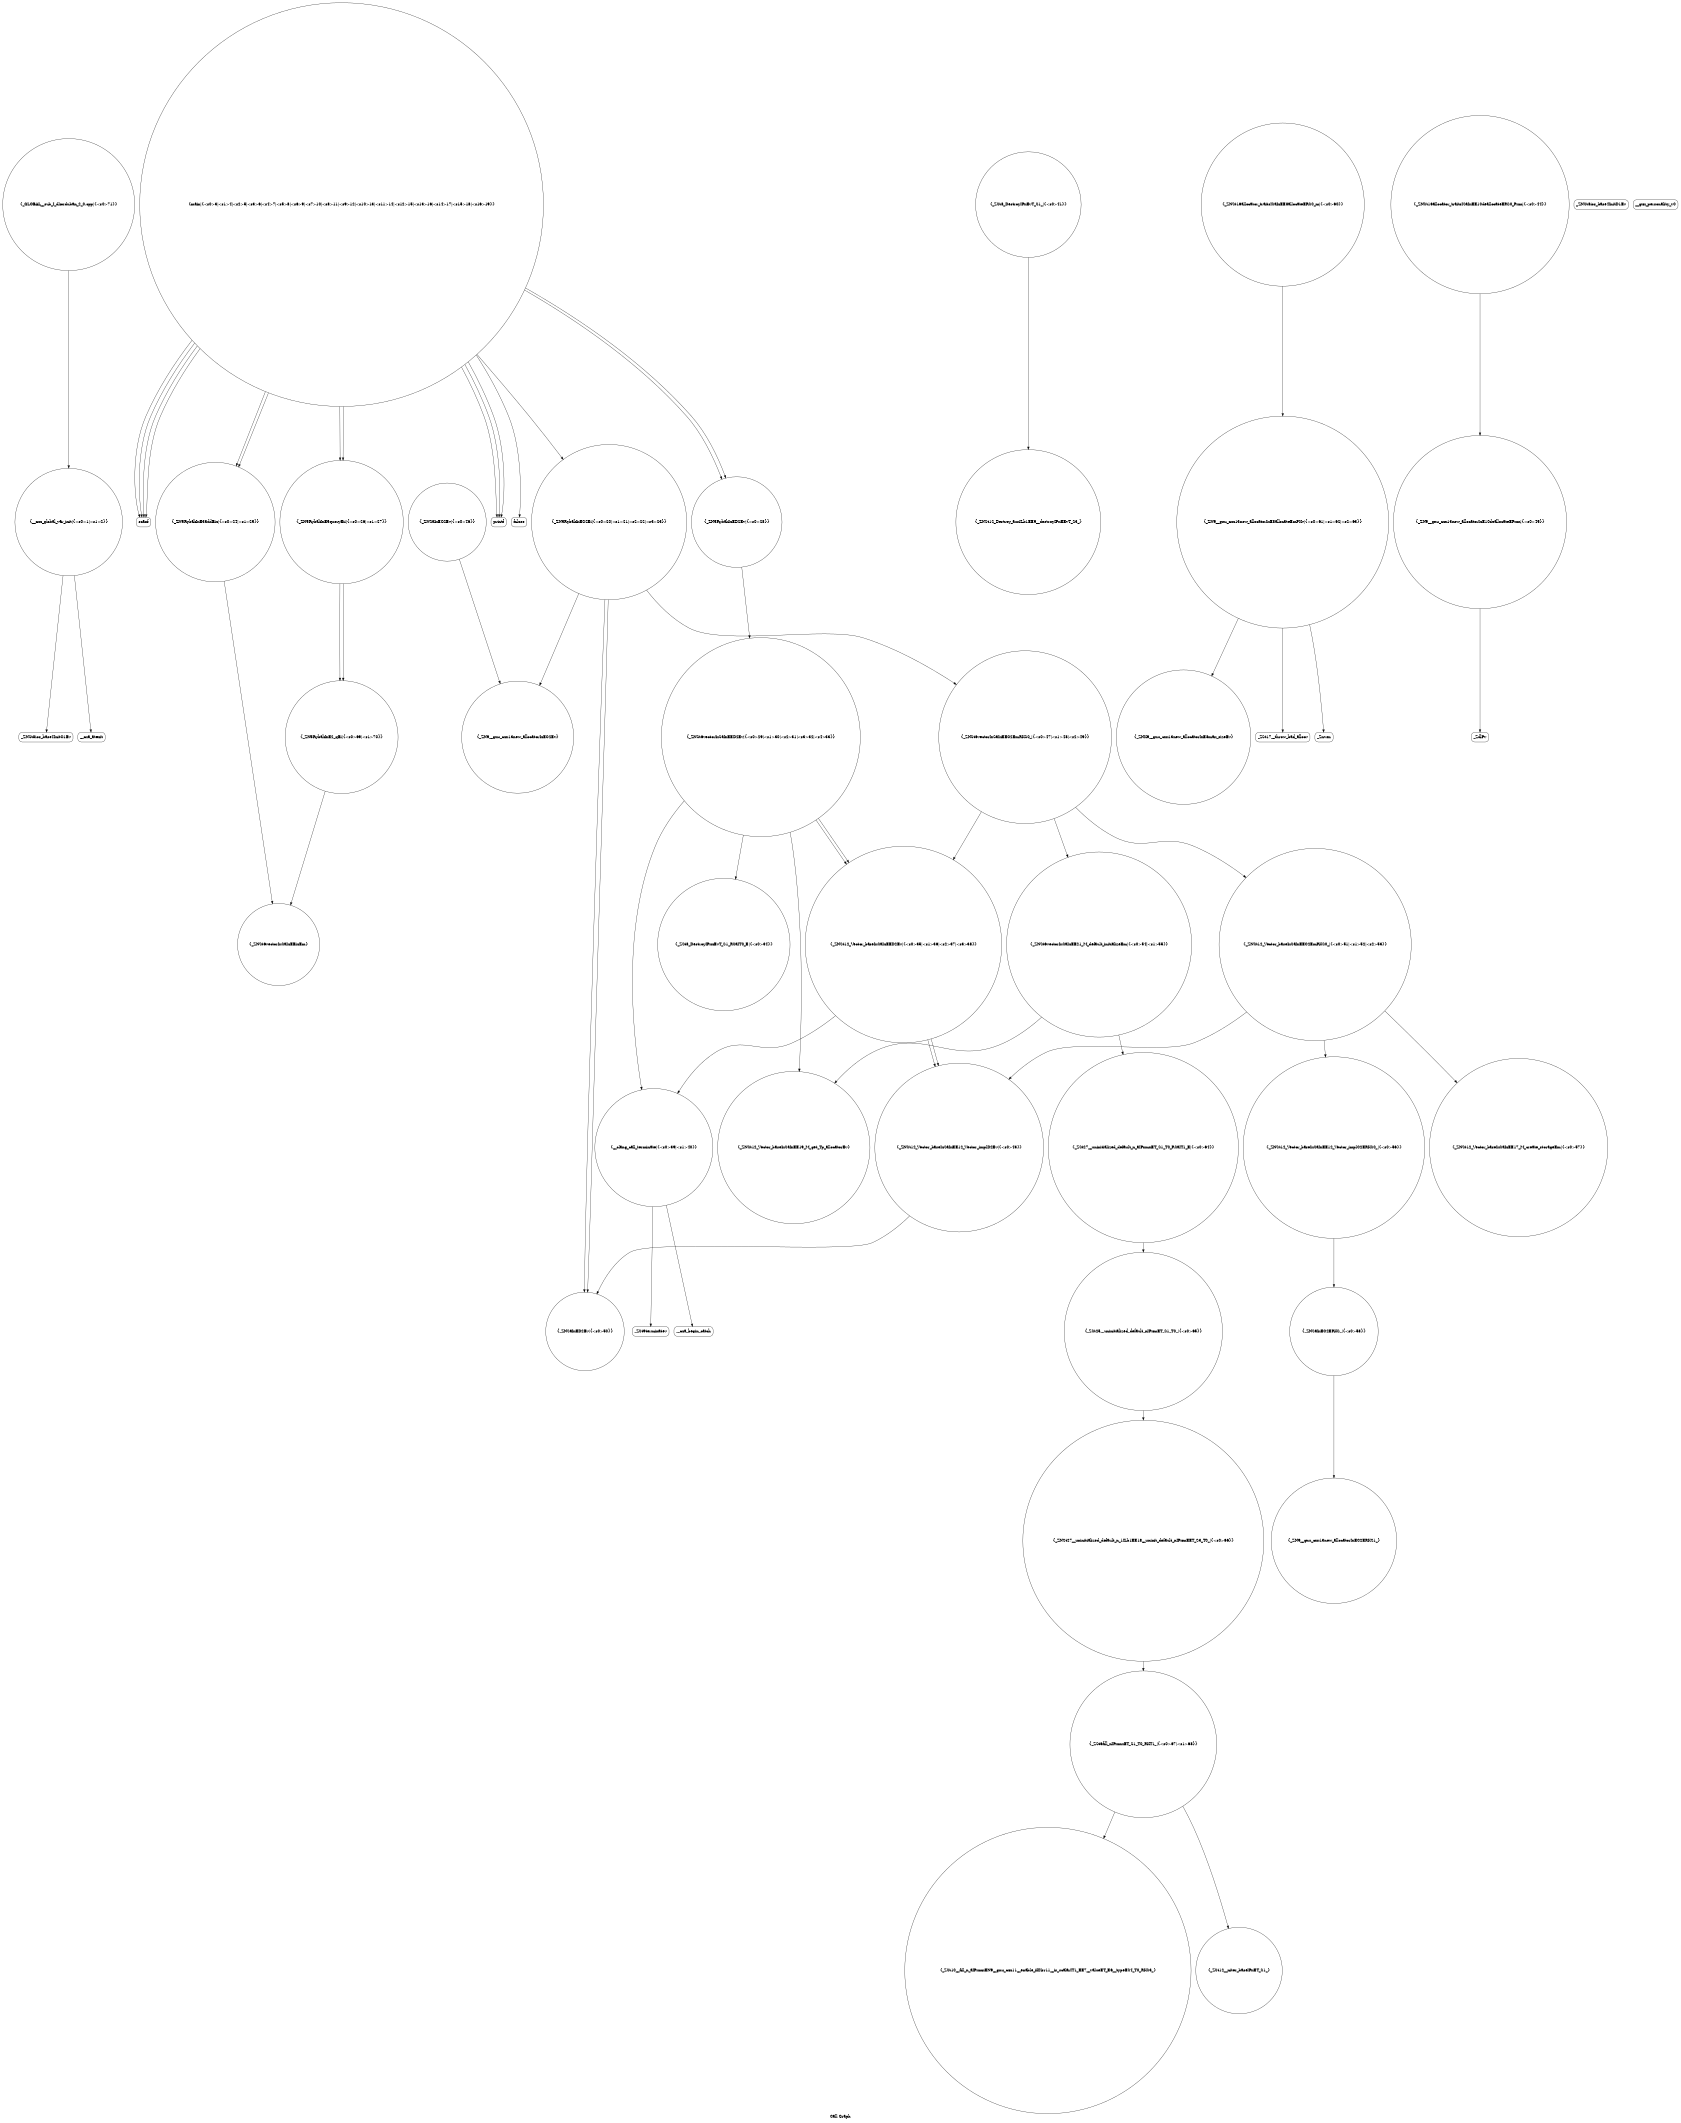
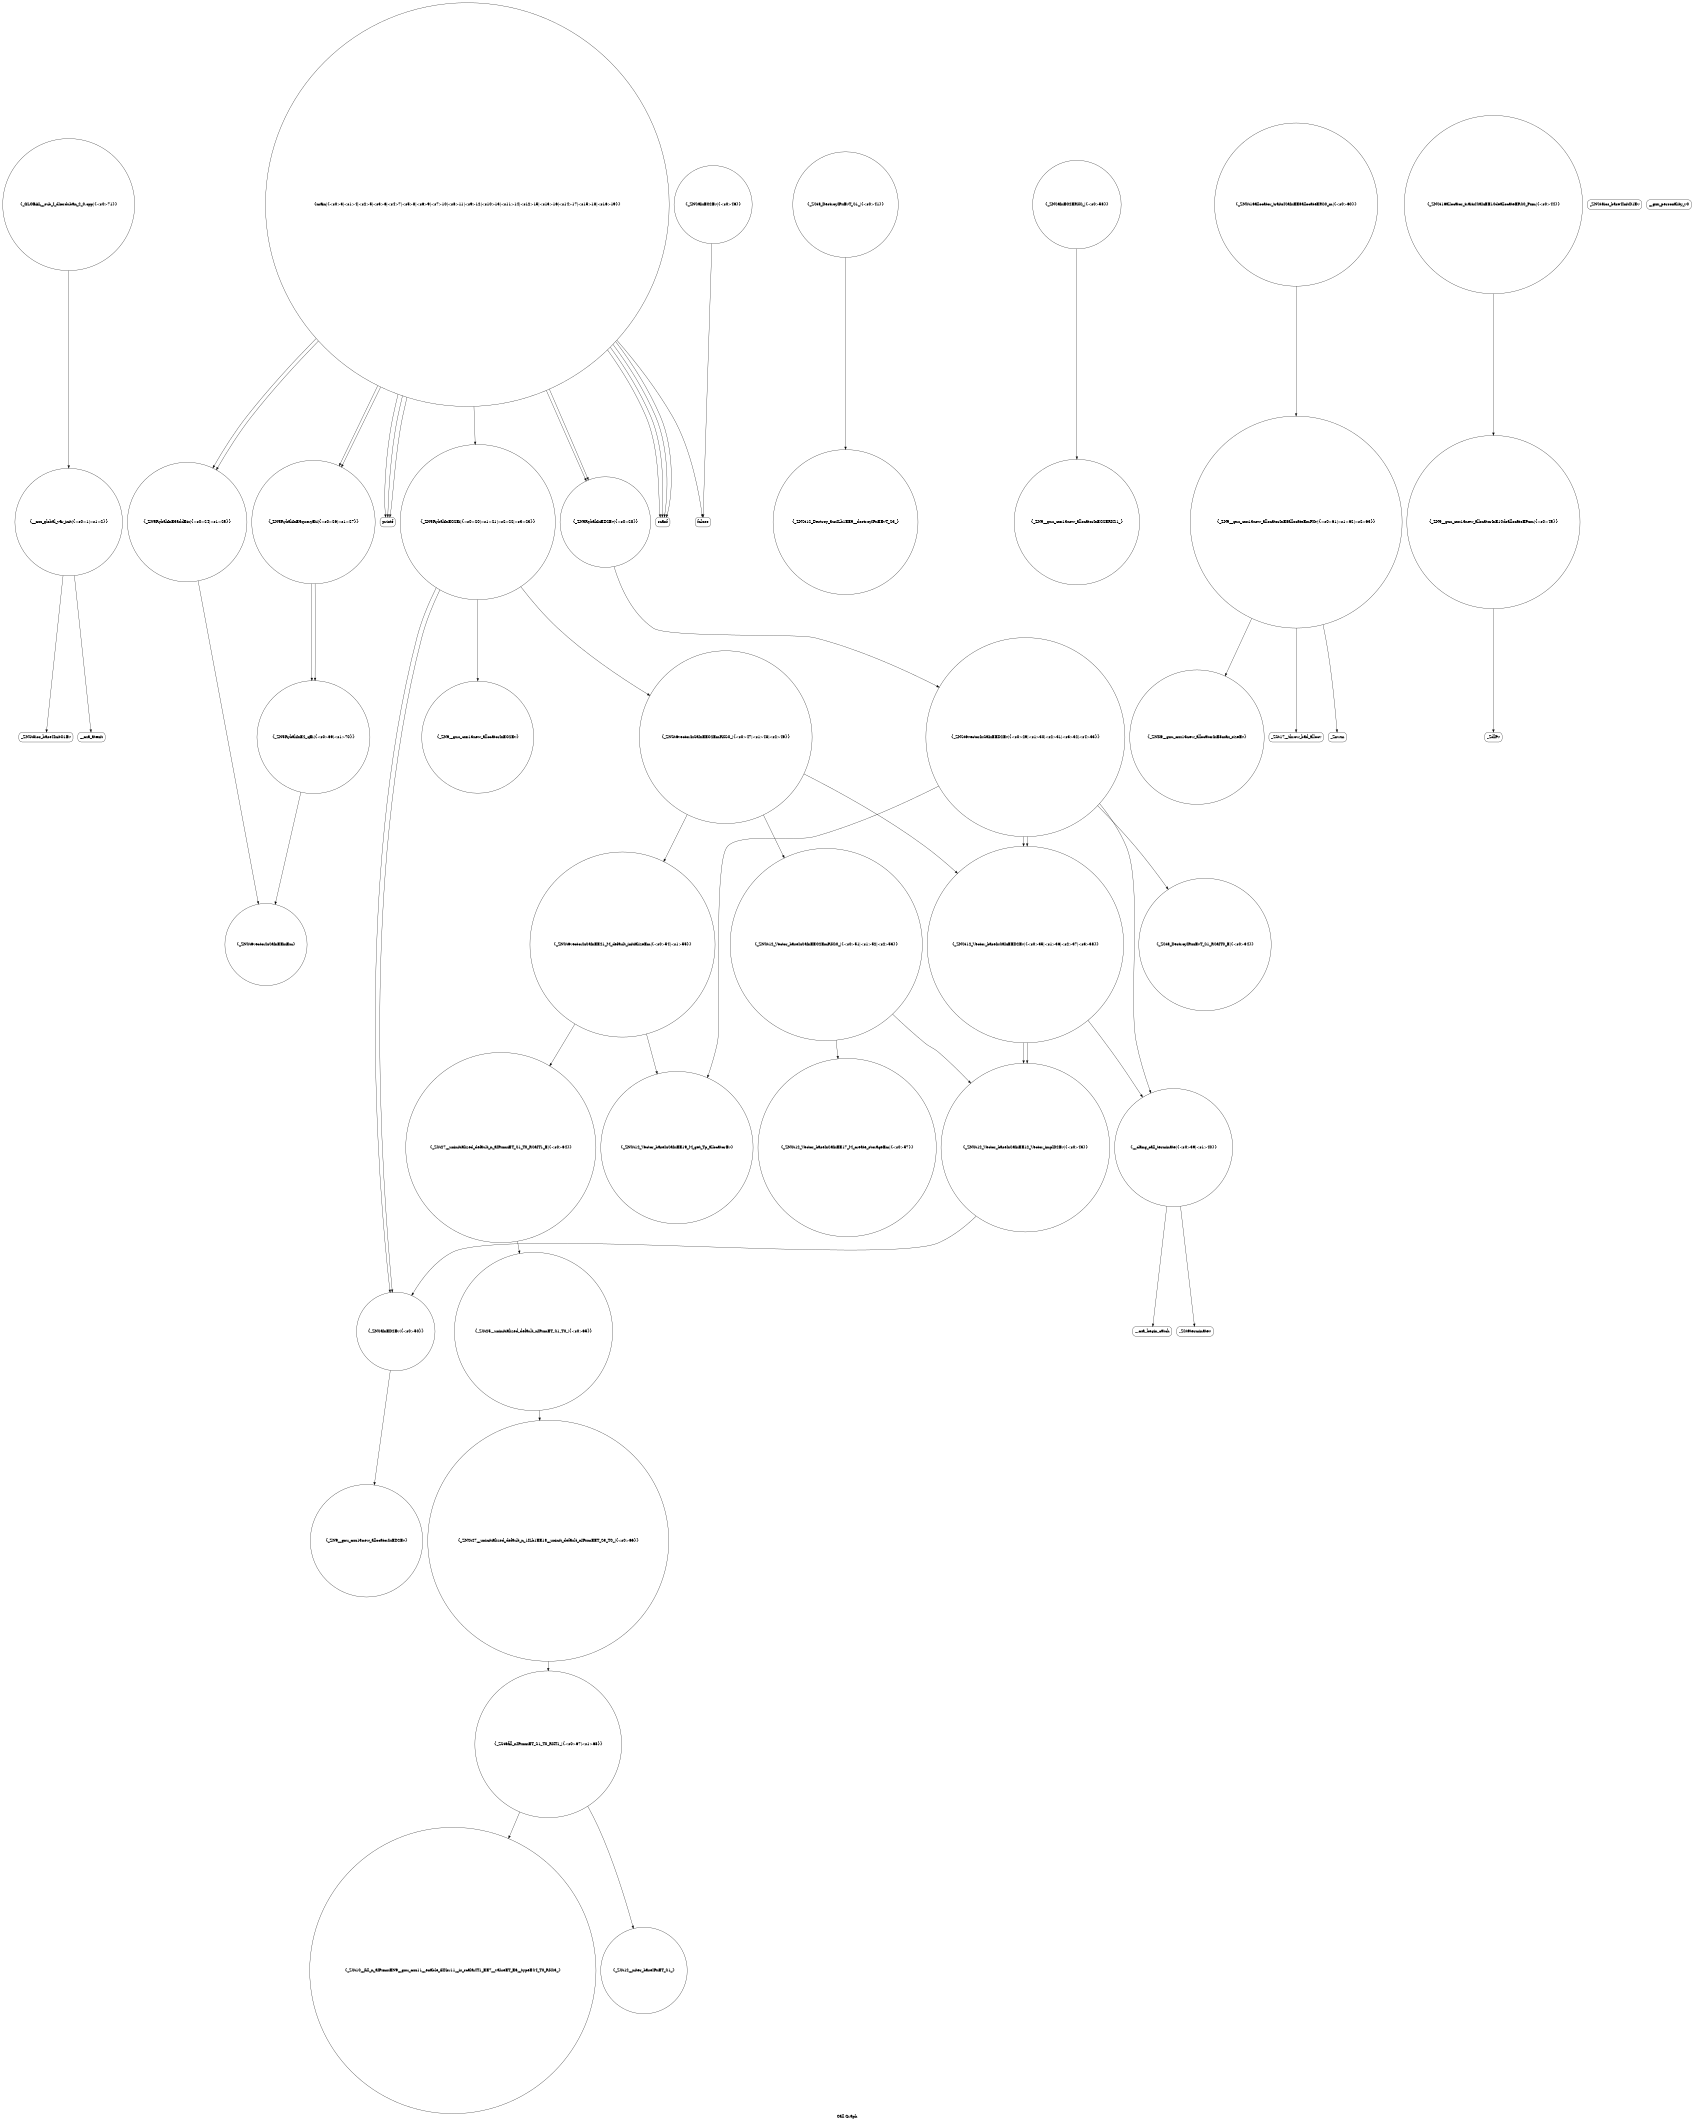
(479, 620) -> (708, 379)
(1334, 1148) -> none
none -> (367, 1541)
